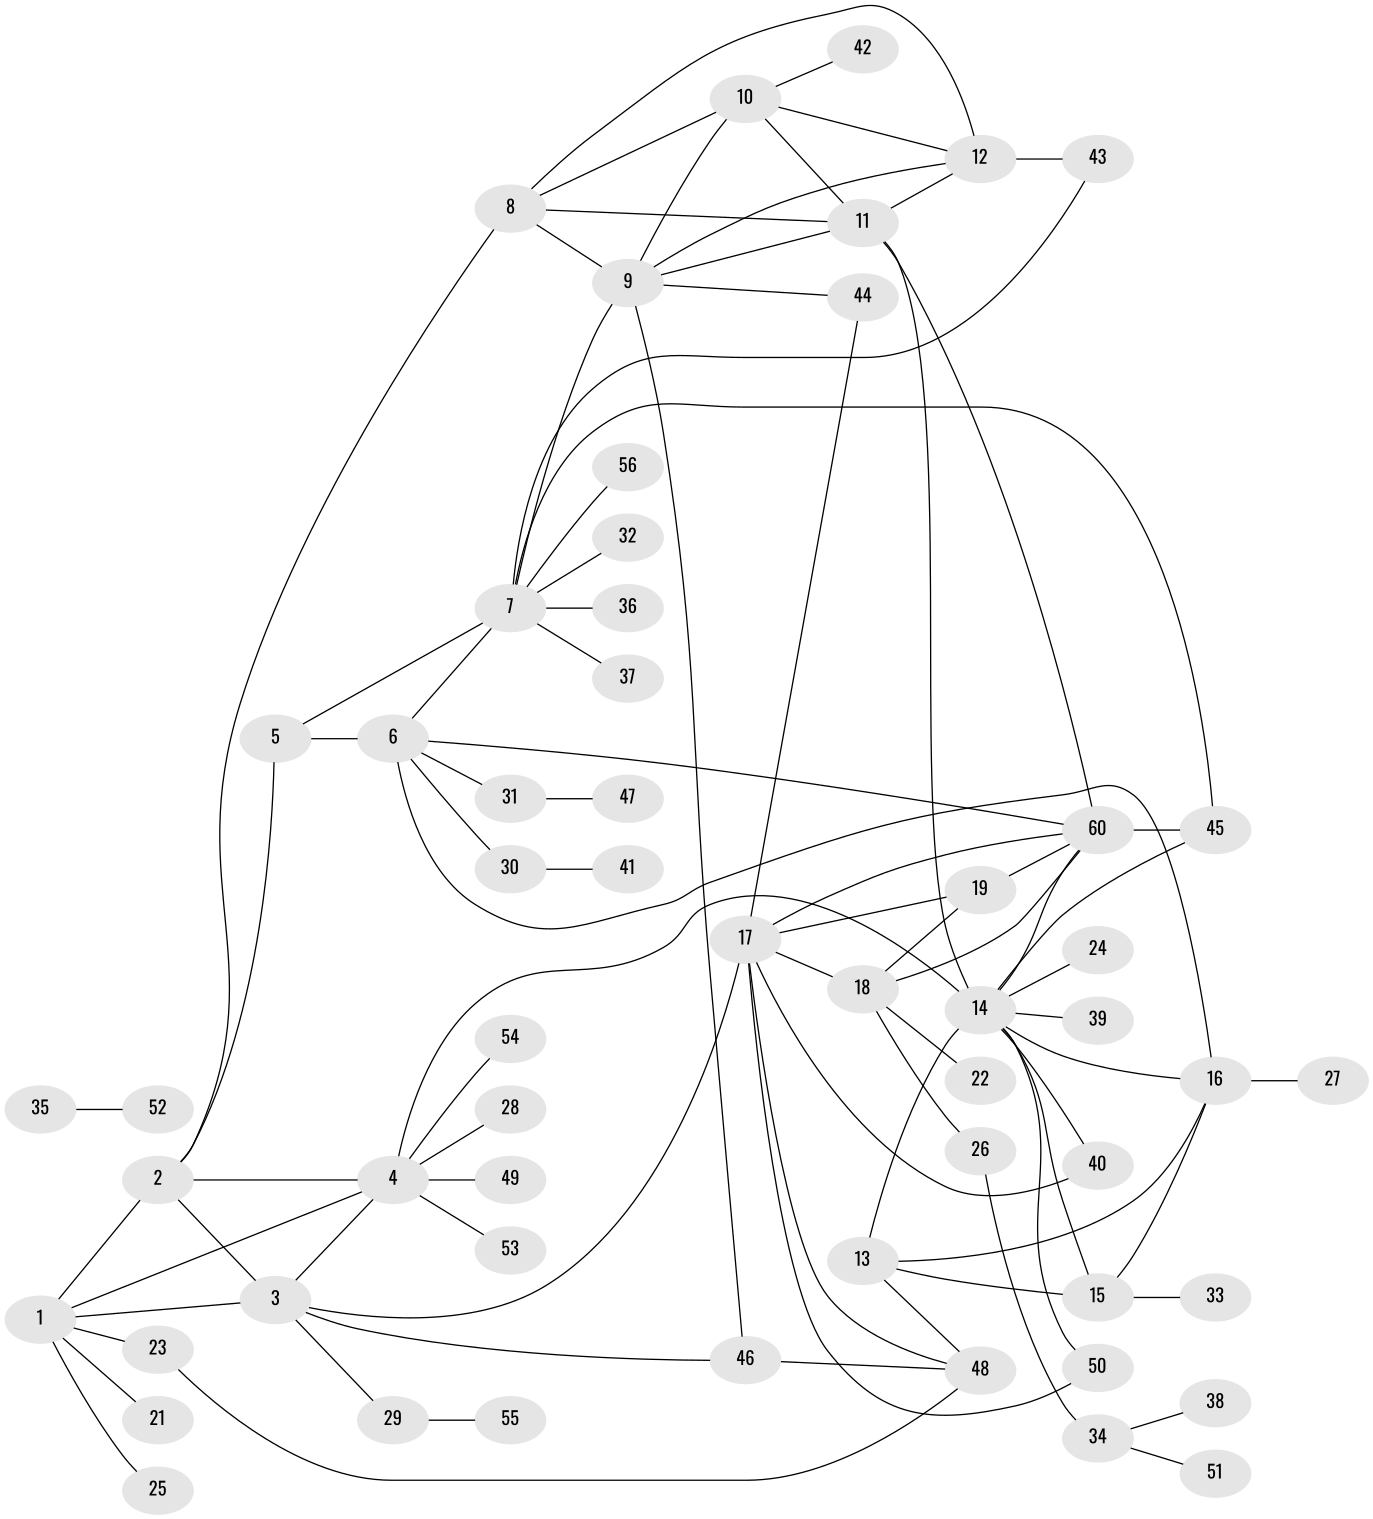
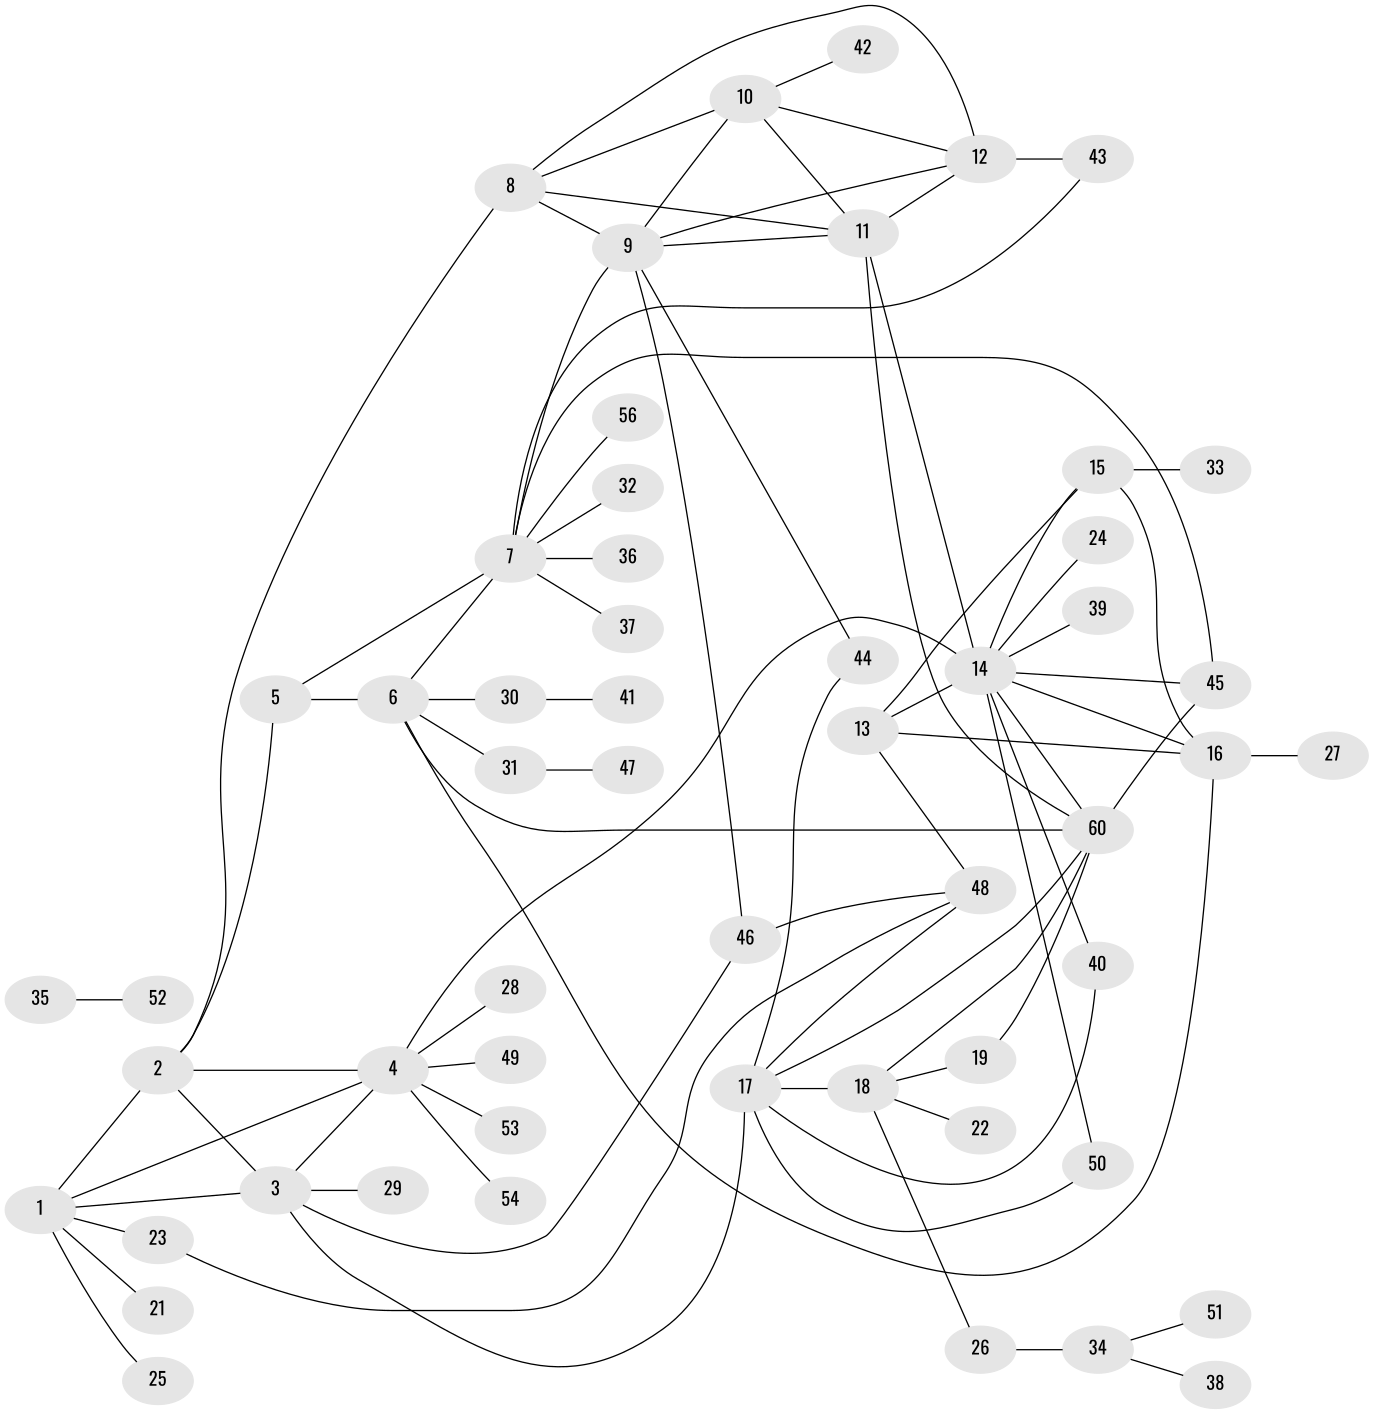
(863, 915) -> none
(510, 1420) -> none
